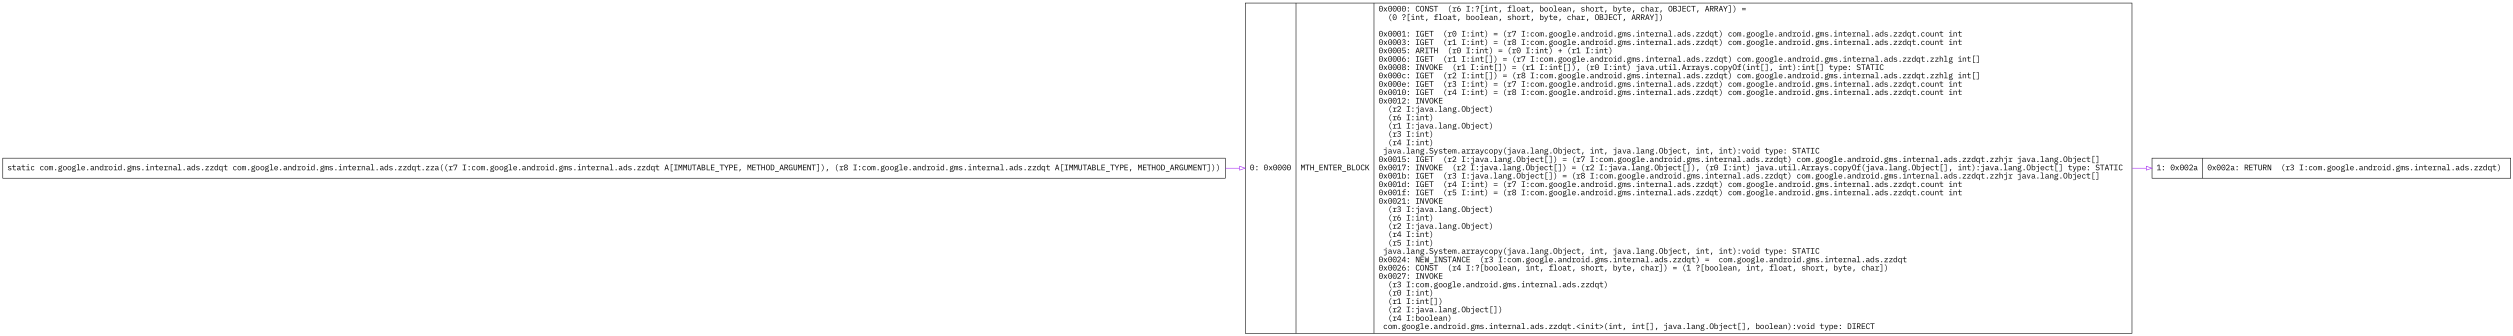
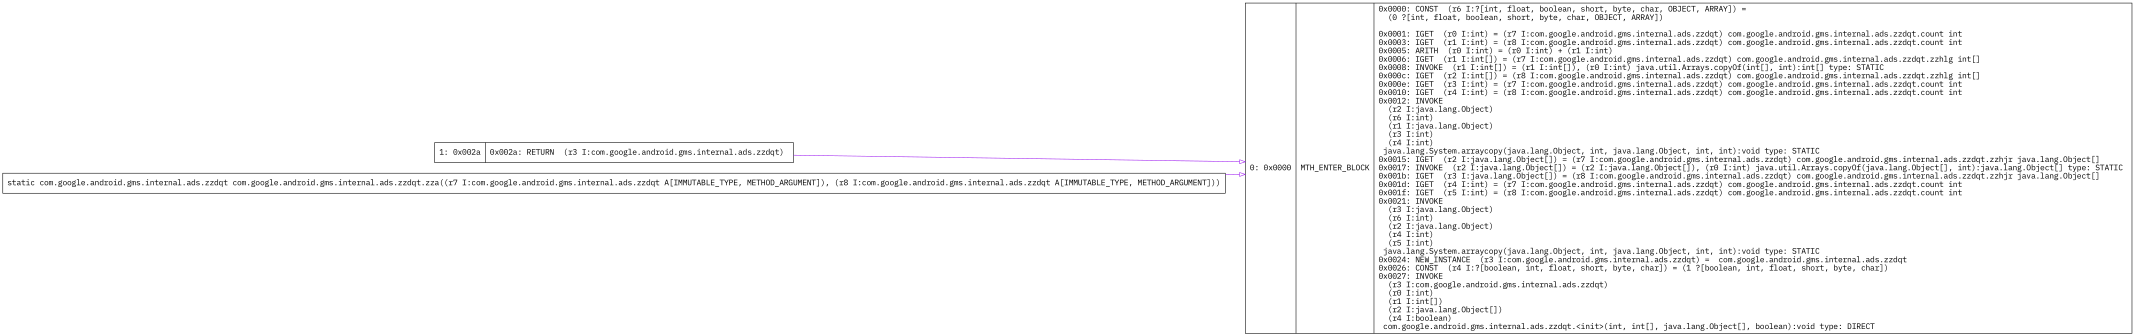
(2139, 168) -> (1017, 158)
